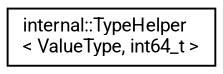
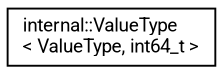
(111, 37) -> (111, 37)
